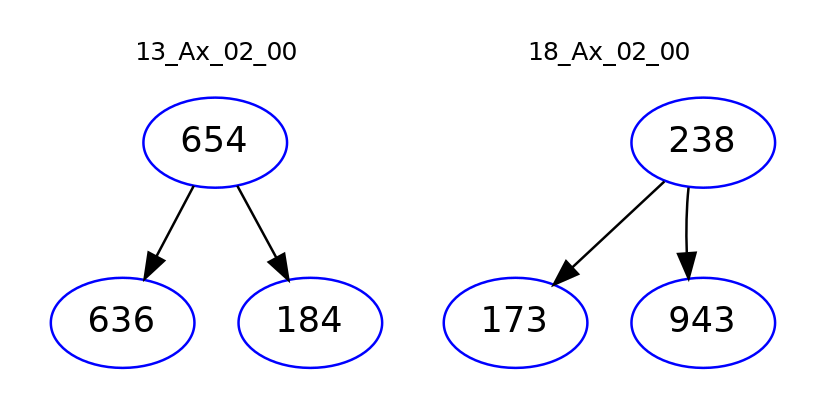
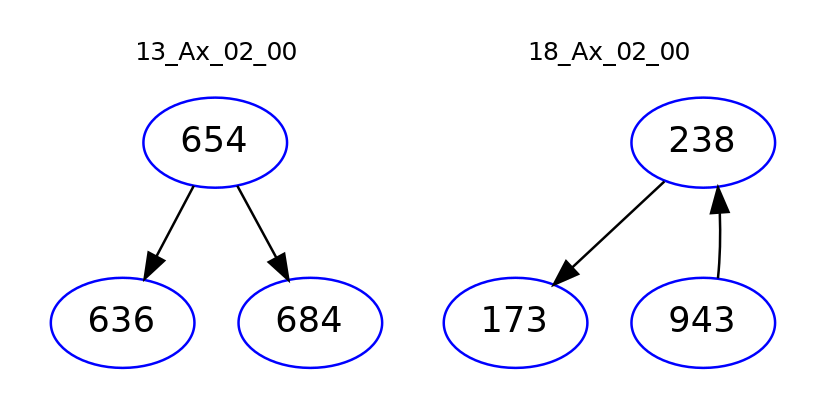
(687, 220) -> (720, 246)
(310, 323) -> (310, 323)
